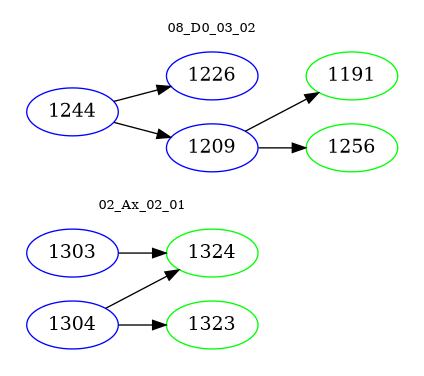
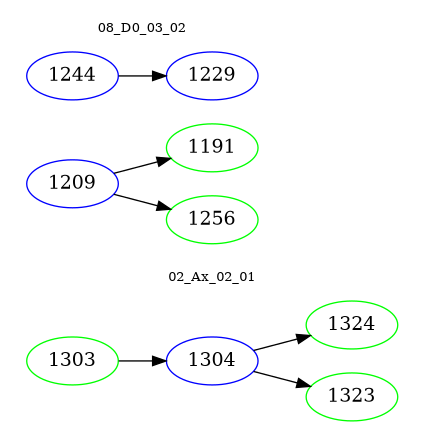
(212, 76) -> (212, 76)
(136, 128) -> none
(73, 253) -> (73, 361)
(136, 253) -> (136, 361)
